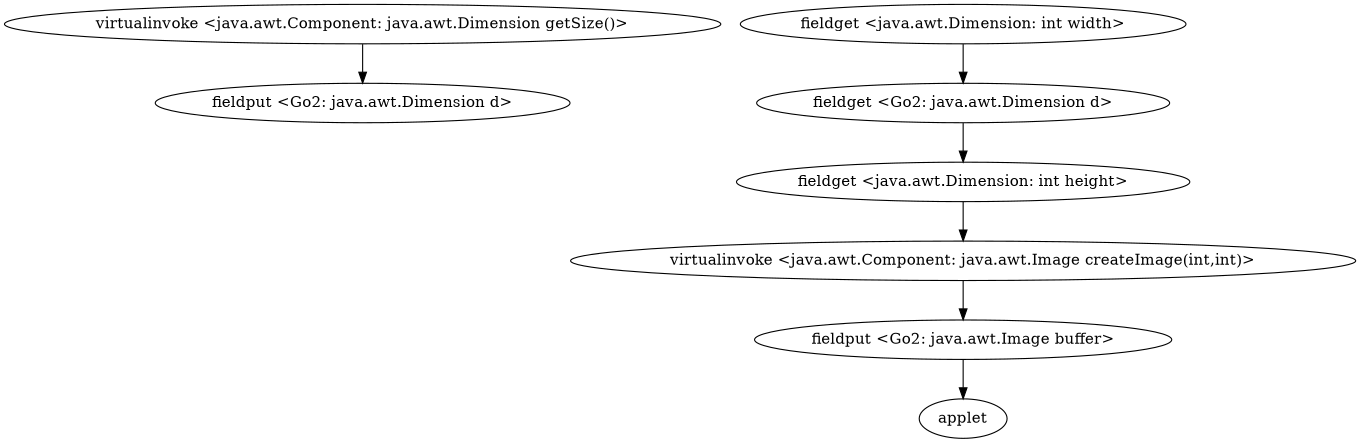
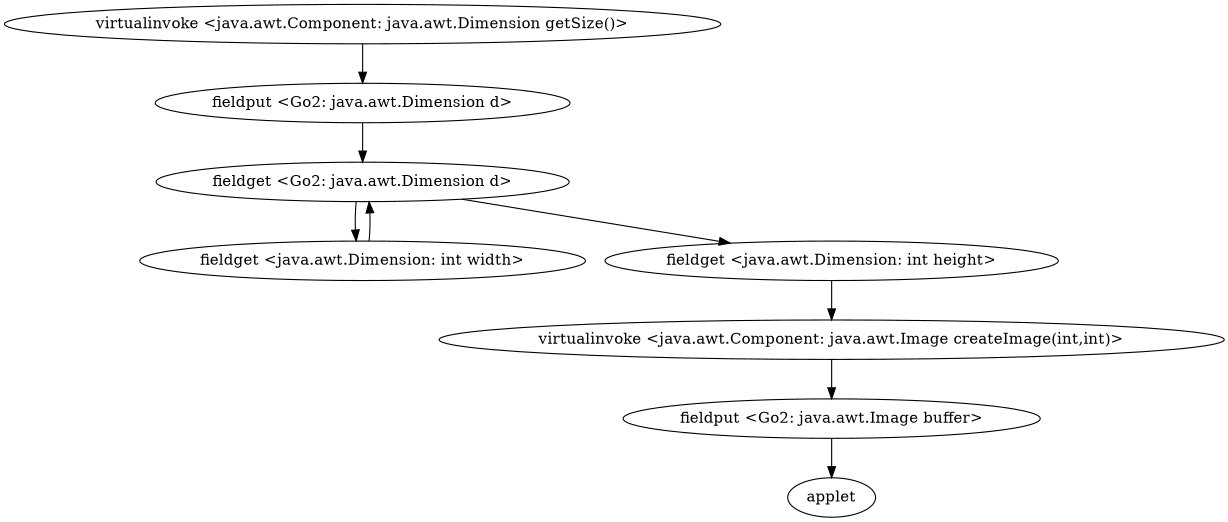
none -> (363, 137)
none -> (355, 216)
